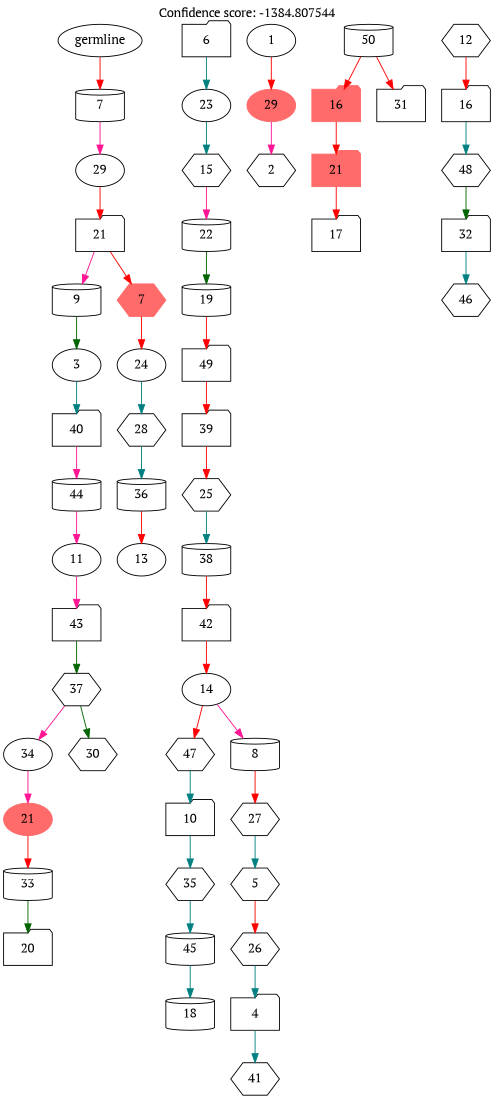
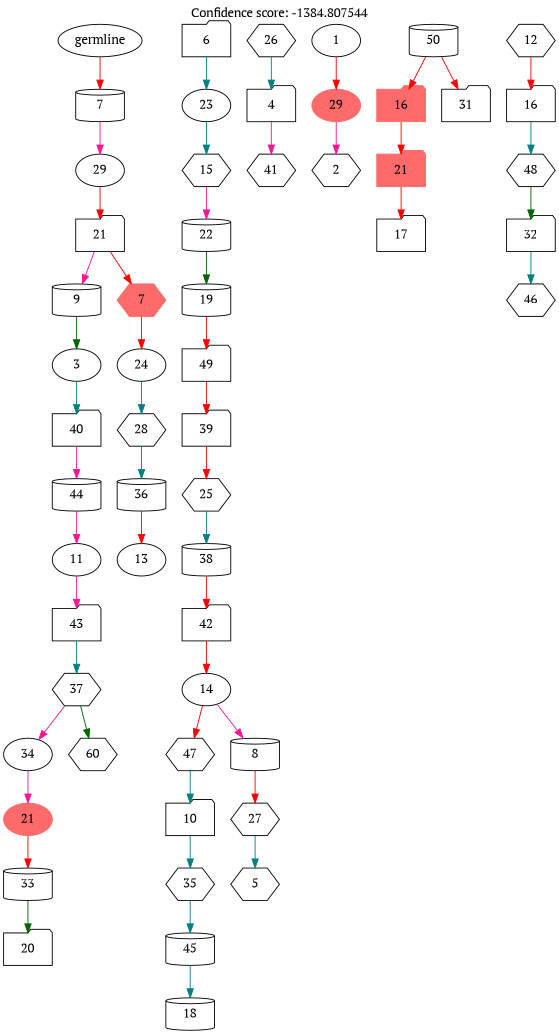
(77, 653) -> (77, 653)
(93, 754) -> (93, 754)
(255, 912) -> none
(255, 1042) -> (271, 133)
